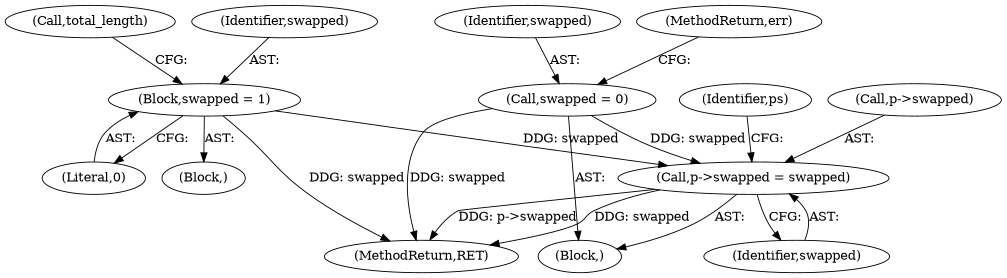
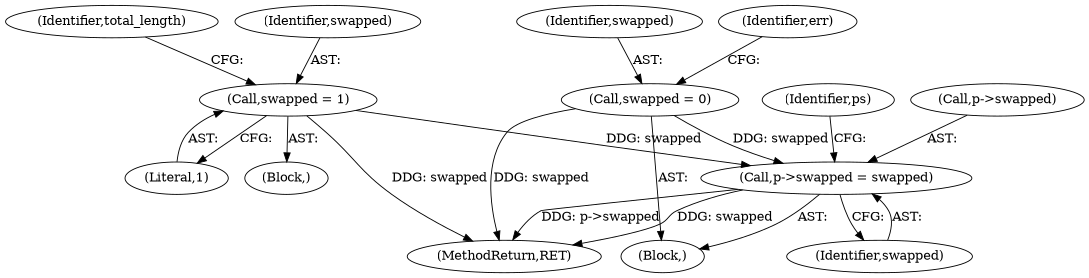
(90, 22) -> (112, 22)
(729, 22) -> (788, 22)
(205, 100) -> (288, 100)
(94, 178) -> (177, 178)
